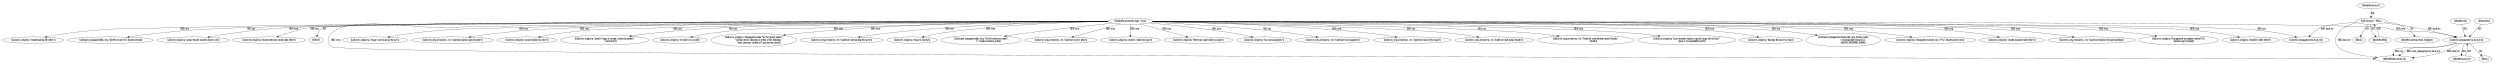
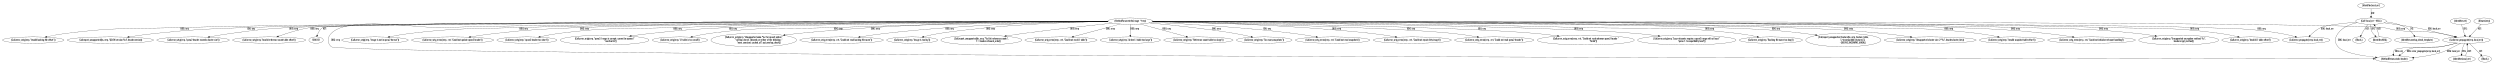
(2394, 59) -> (2394, 59)
